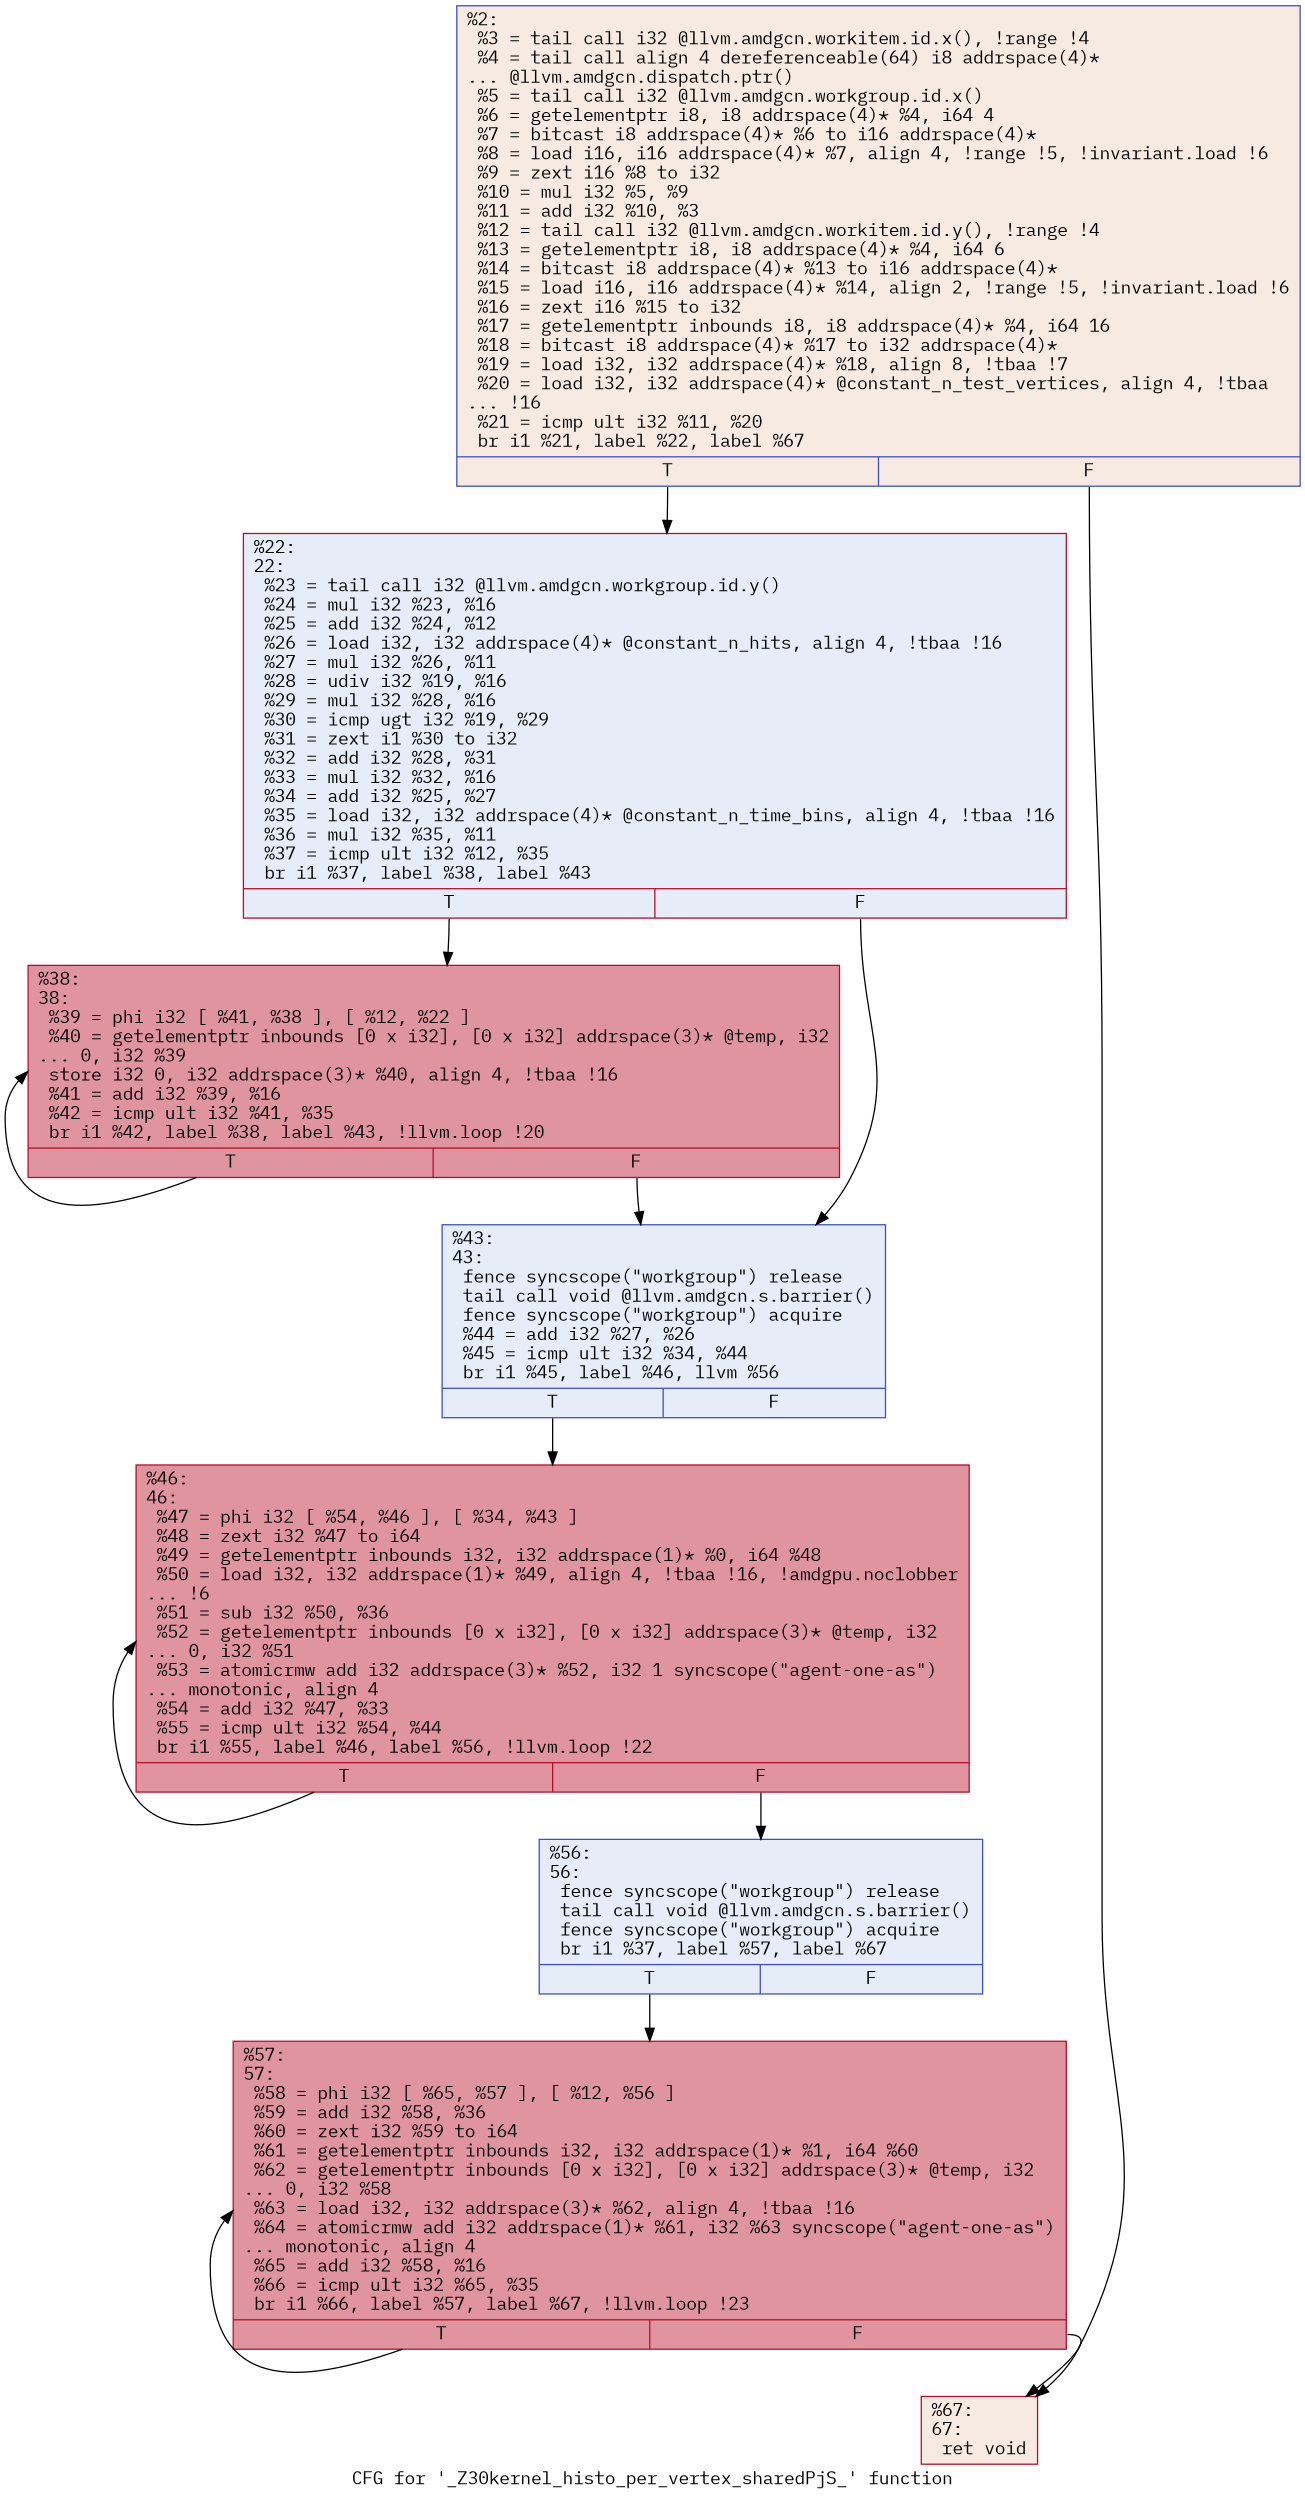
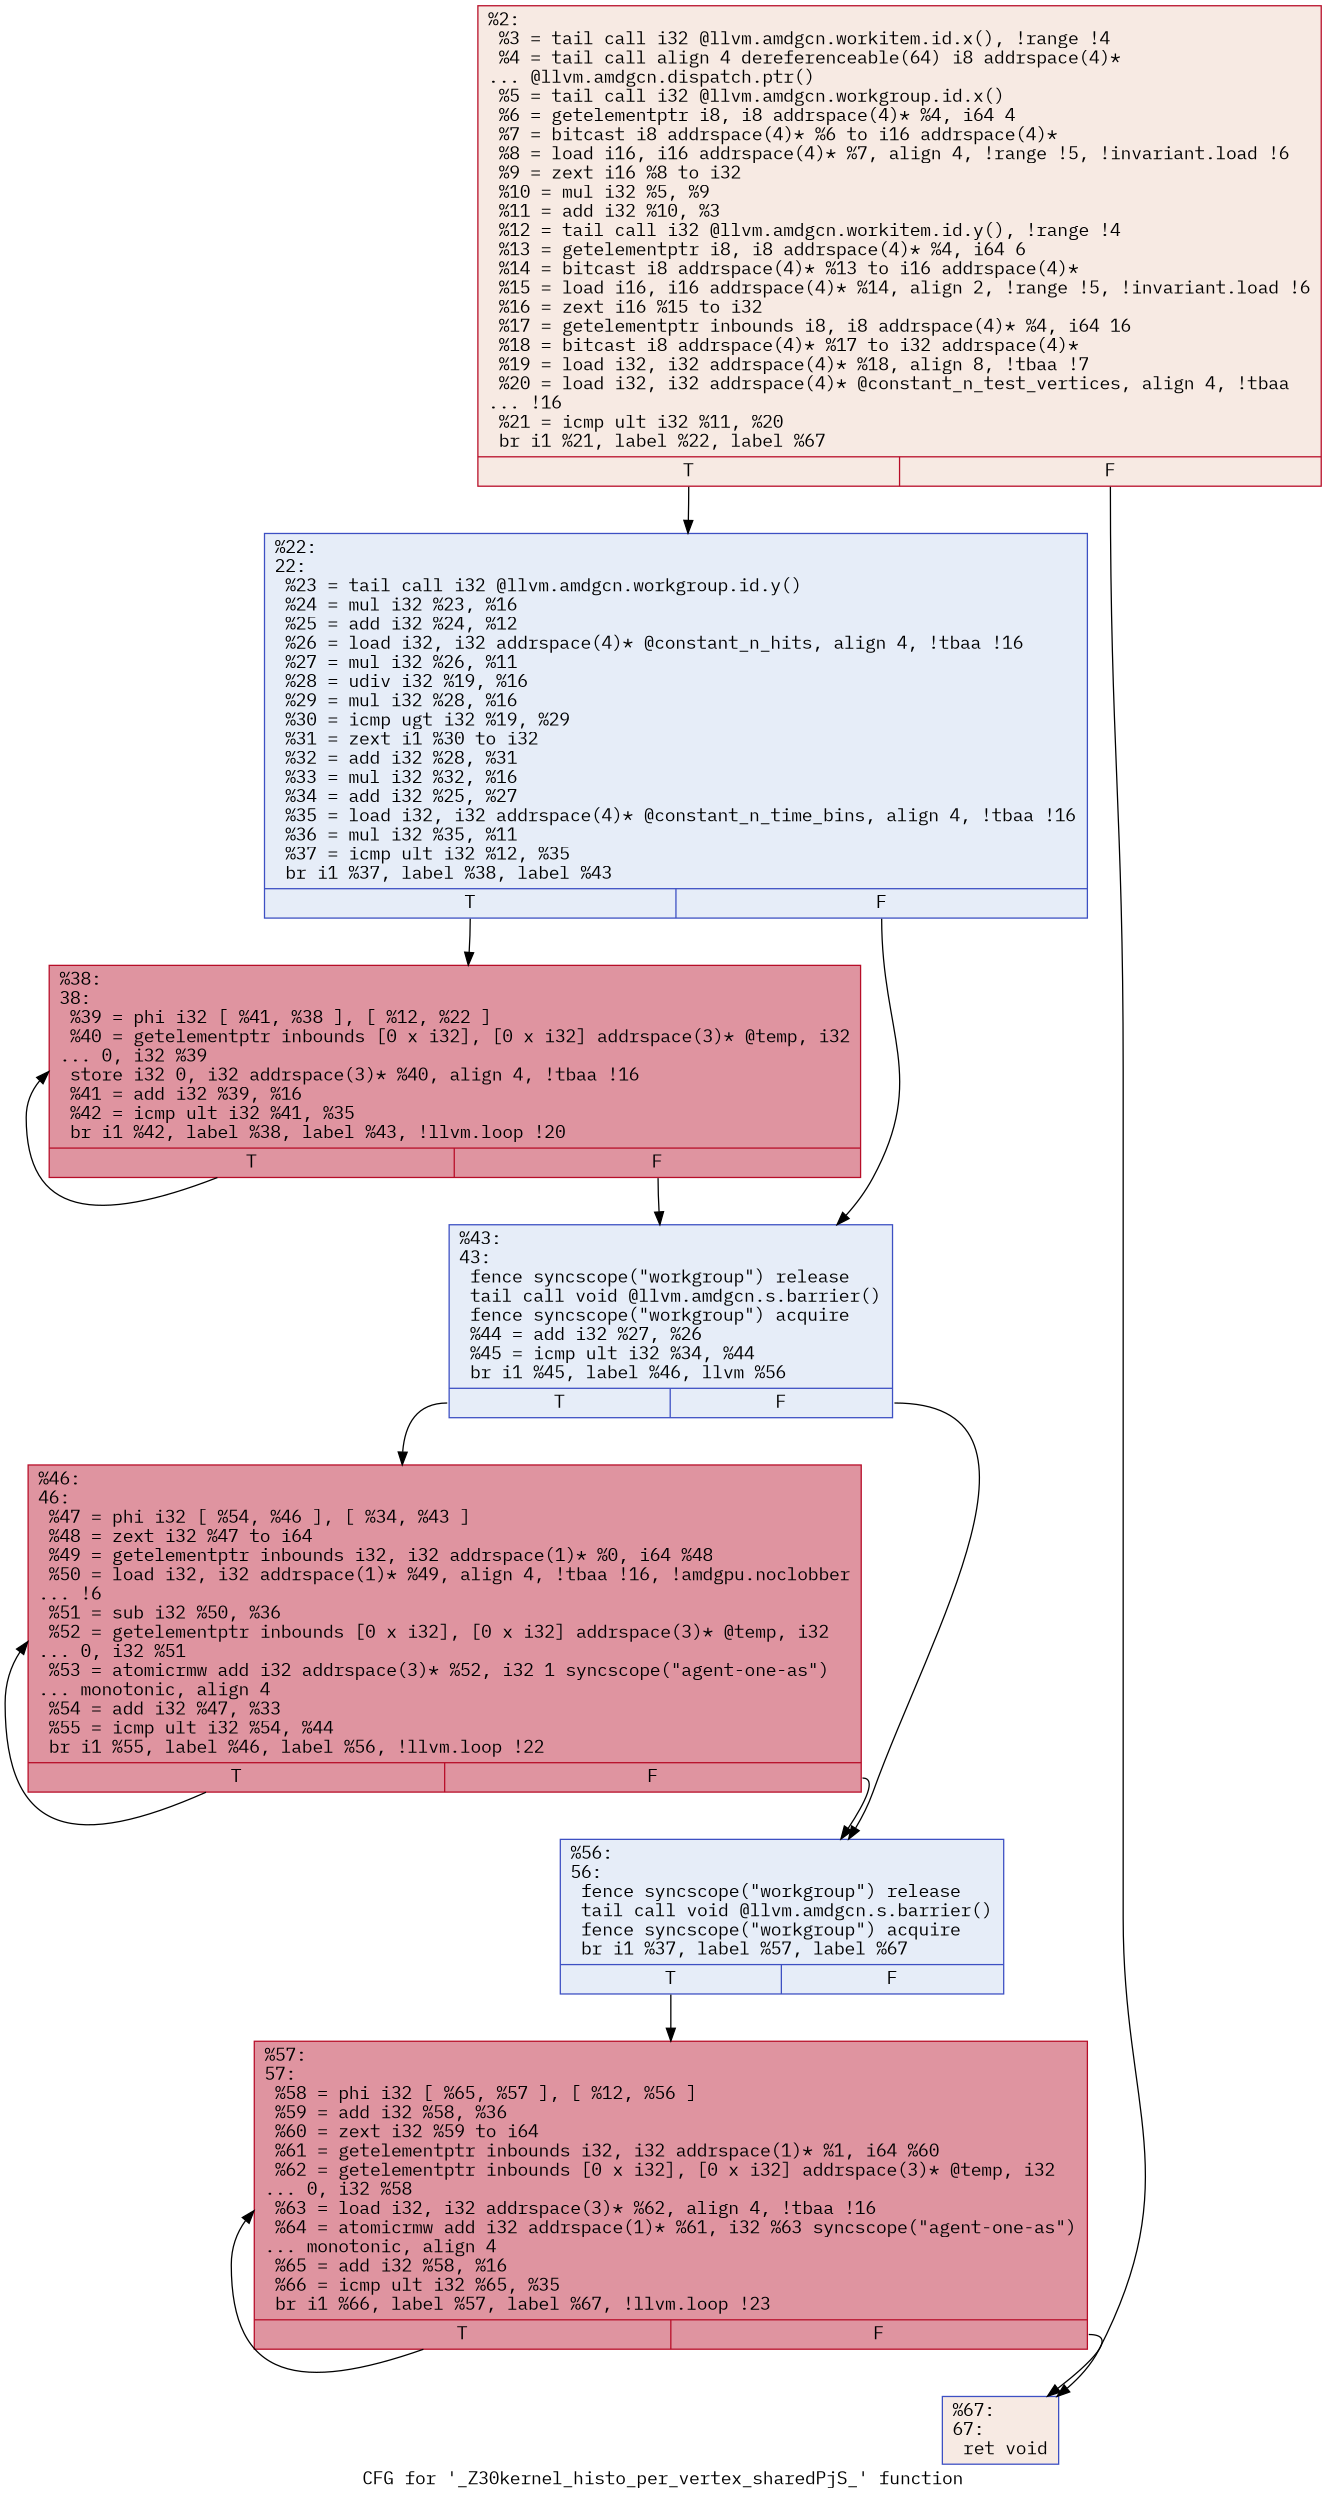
(878, 246) -> (900, 246)
(655, 726) -> (676, 726)
none -> (952, 1597)
(979, 2430) -> (1000, 2430)
